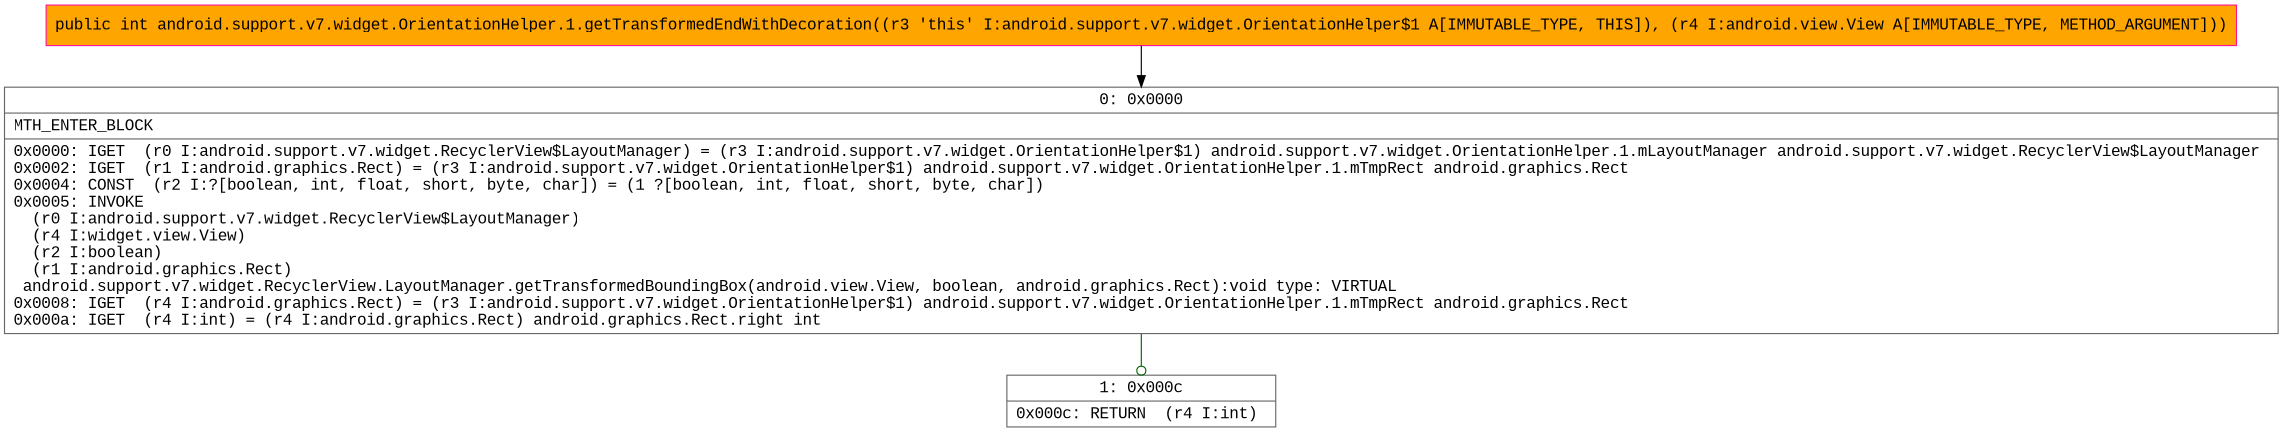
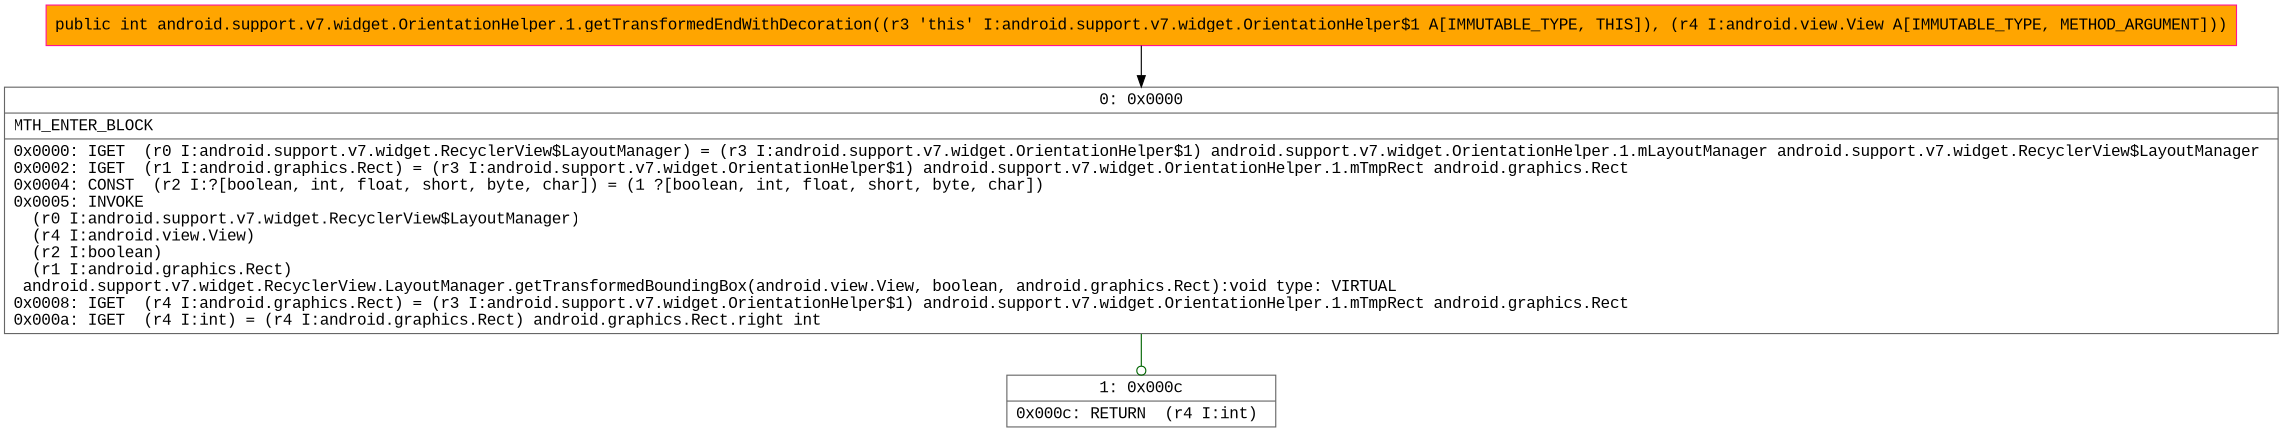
(130, 236) -> (134, 236)
